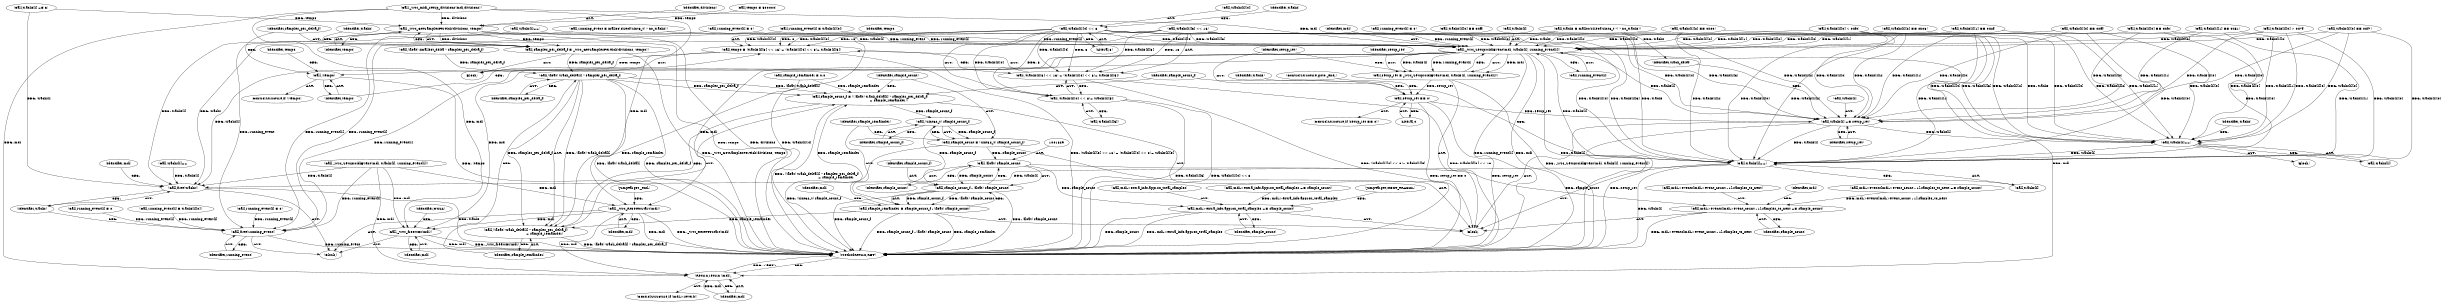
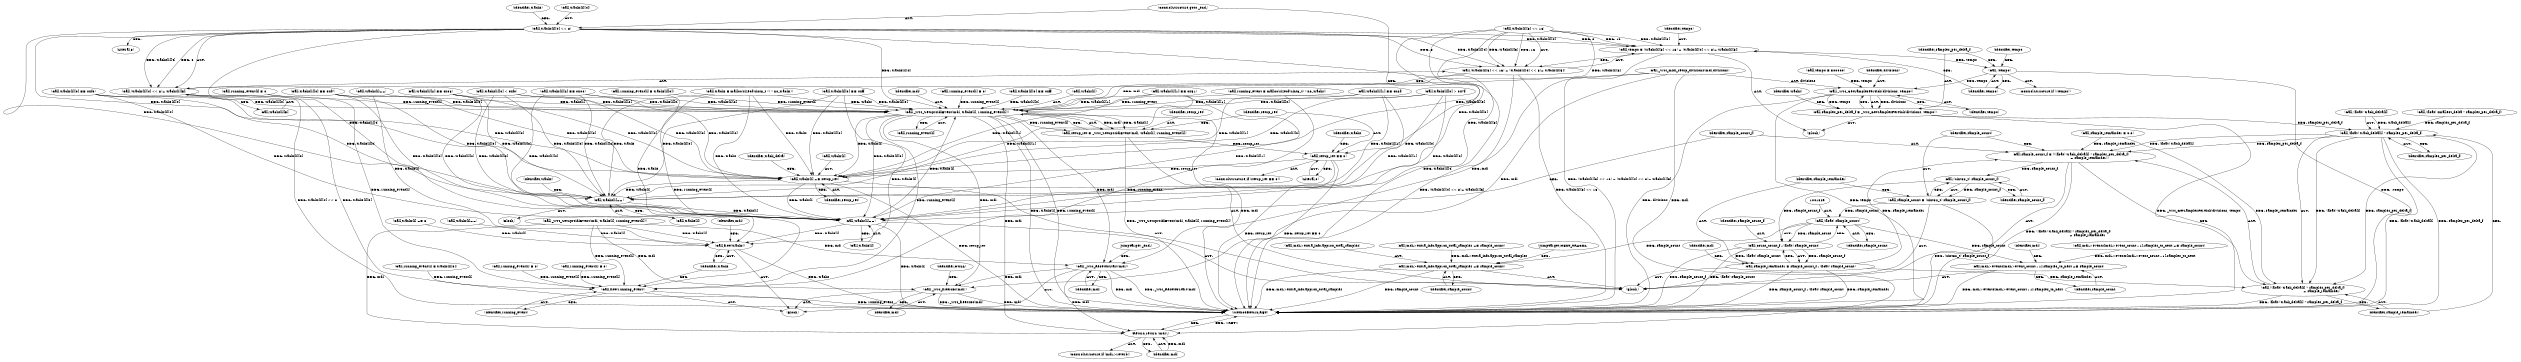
(227, 17) -> (1953, 83)
(454, 18) -> (1804, 81)
(1097, 39) -> (865, 18)
(1645, 42) -> (783, 134)
none -> (2367, 112)
(972, 188) -> (1784, 246)
(1713, 188) -> none
